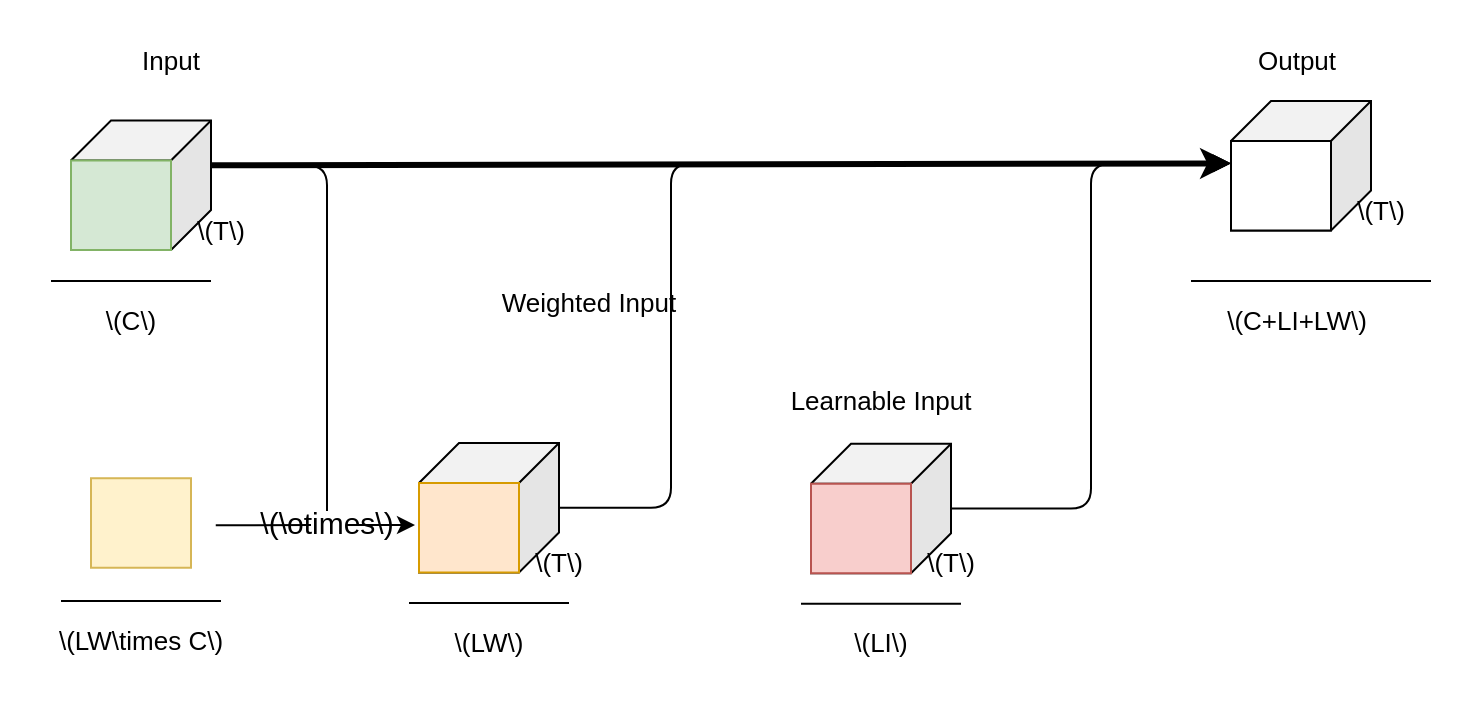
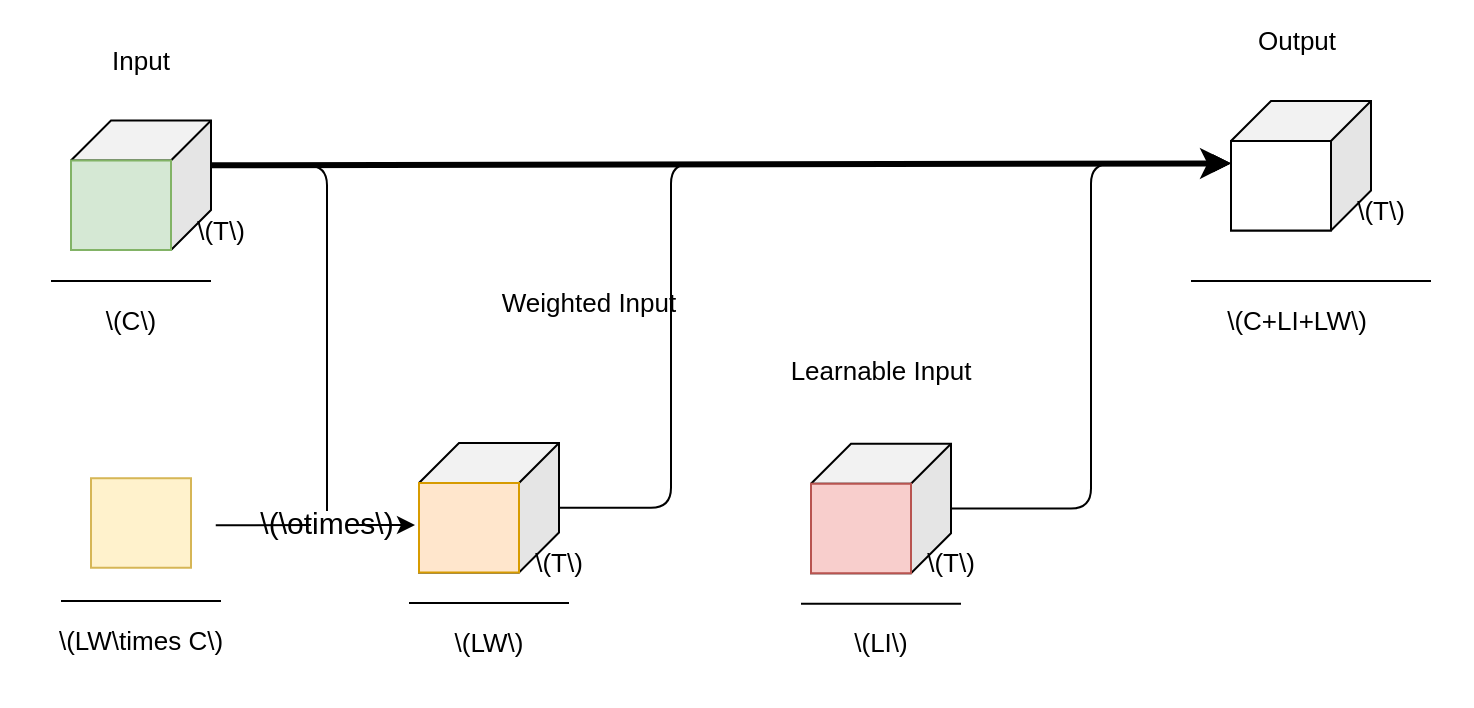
(171, 61) -> (141, 61)
(1297, 61) -> (1297, 41)
(881, 401) -> (881, 371)
